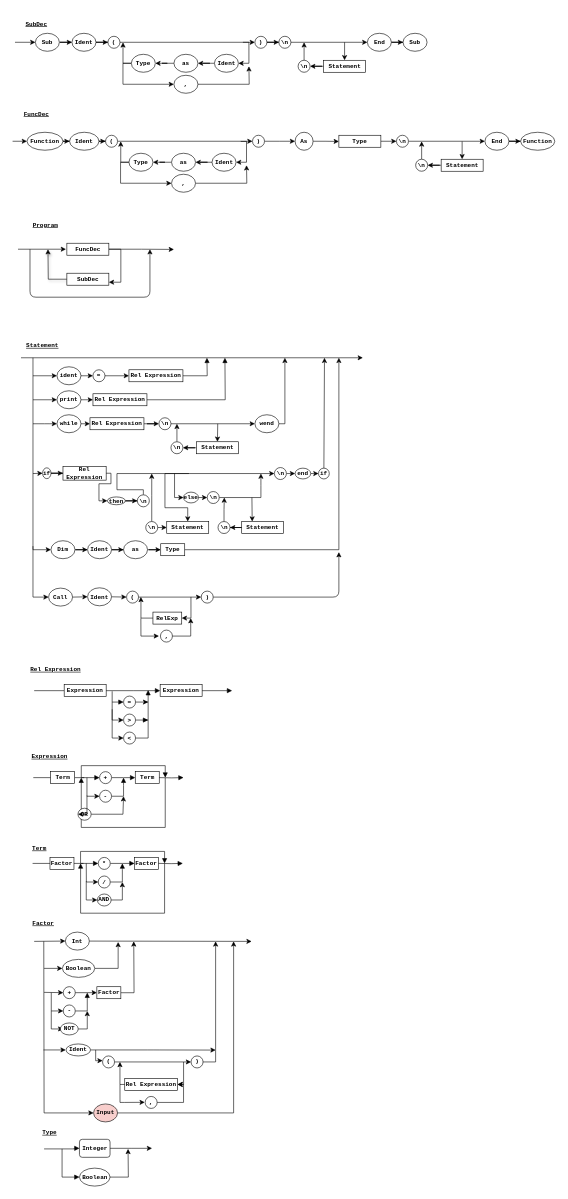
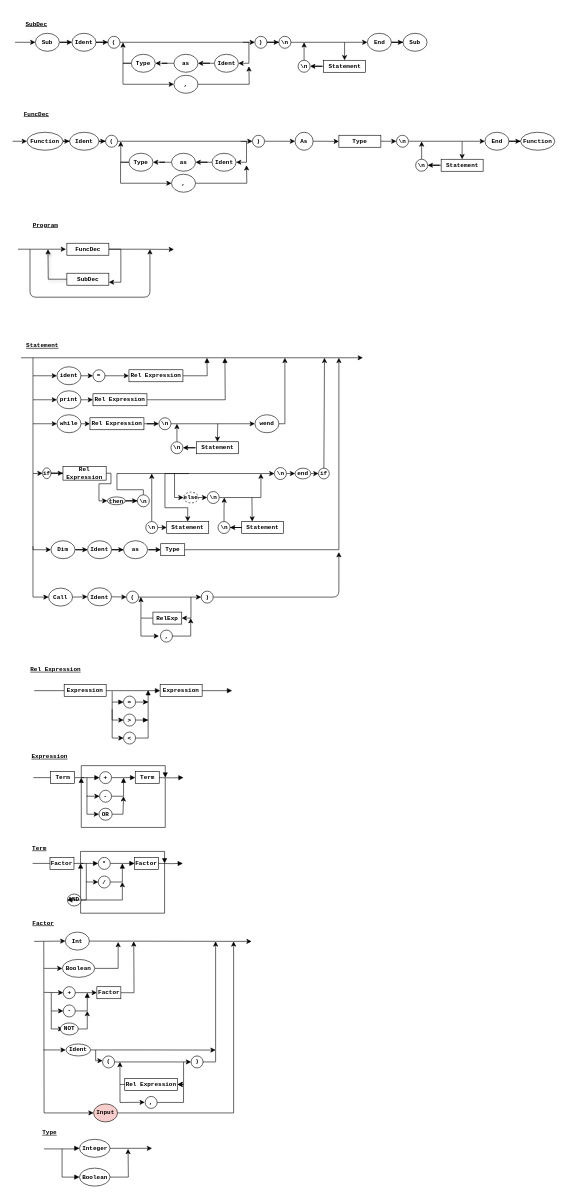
(191, 498) -> (191, 498)
(84, 815) -> (105, 815)
(104, 900) -> (74, 900)
(95, 1149) -> (95, 1149)
